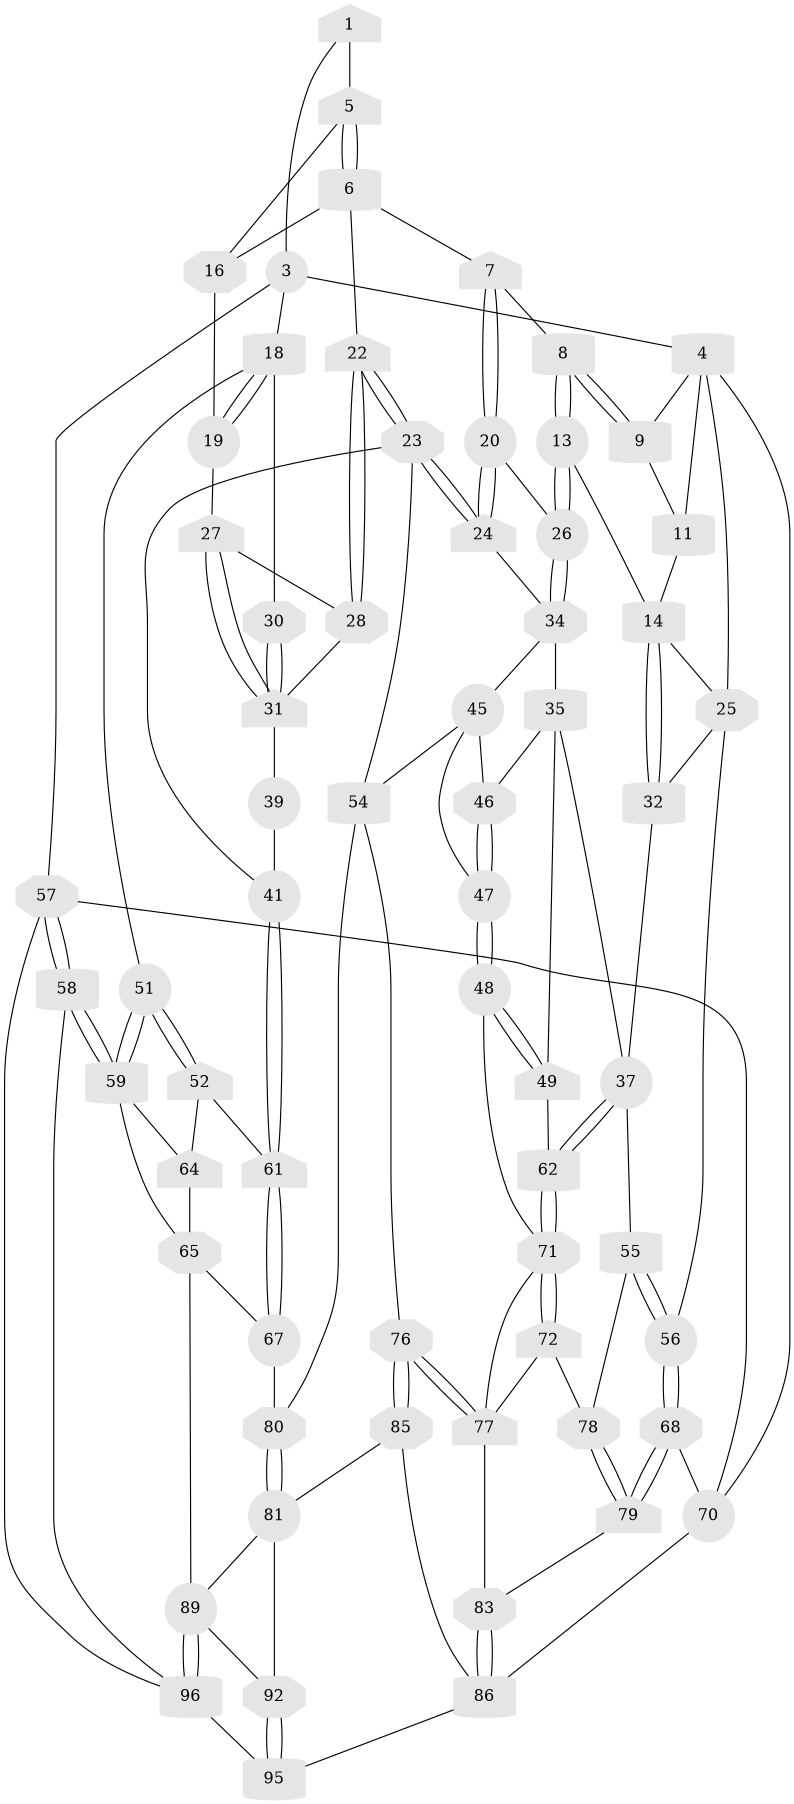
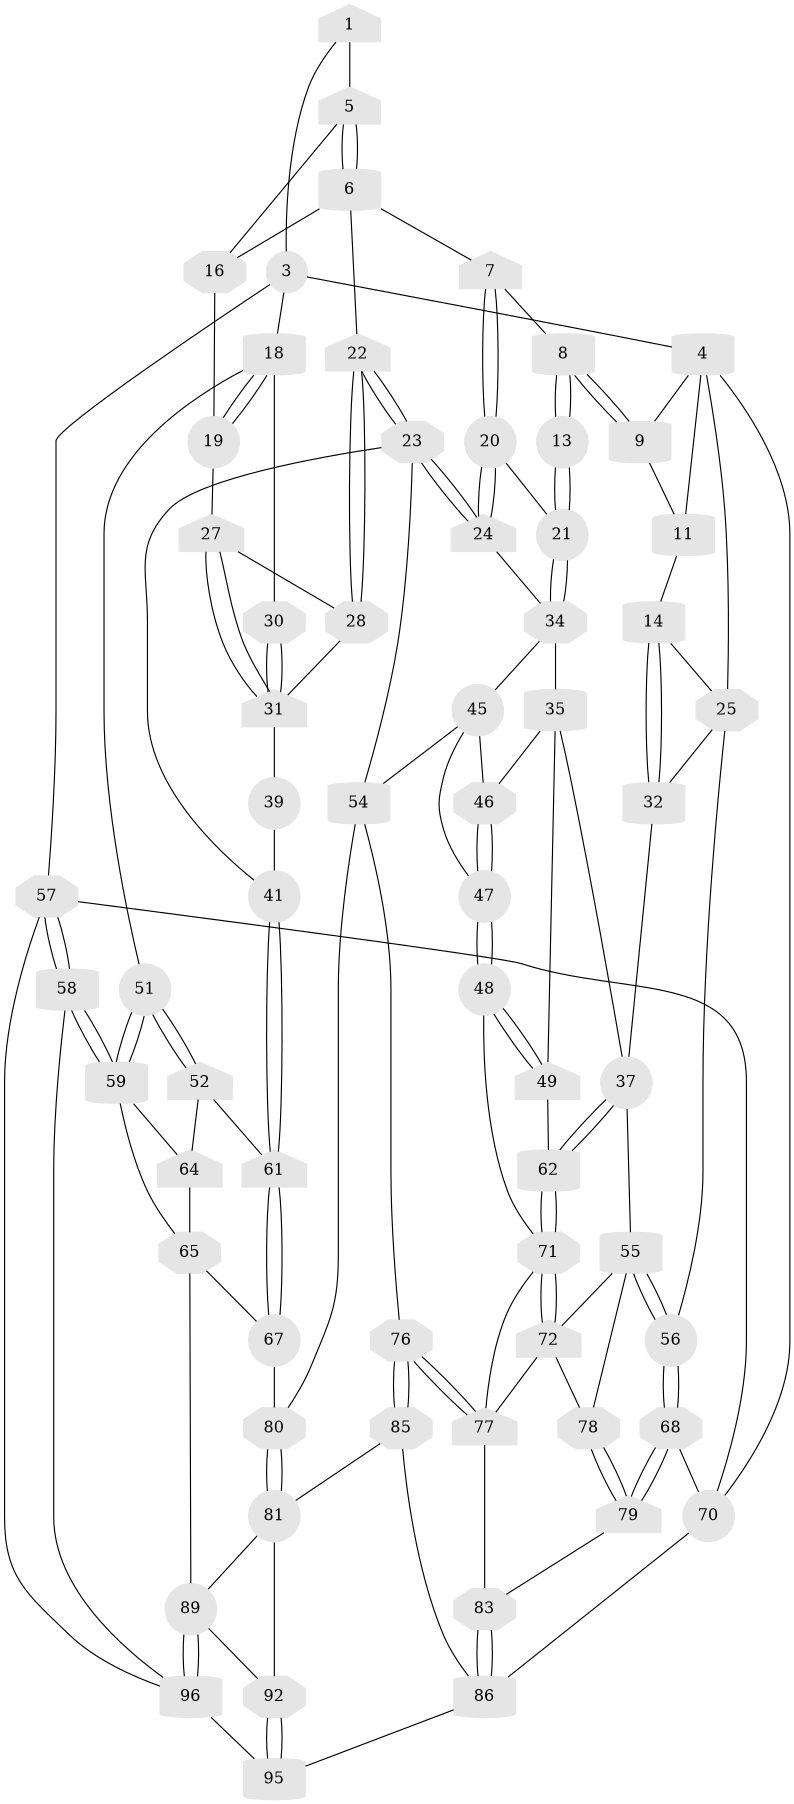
(610, 533) -> none
(562, 535) -> (562, 535)
none -> (587, 1299)
